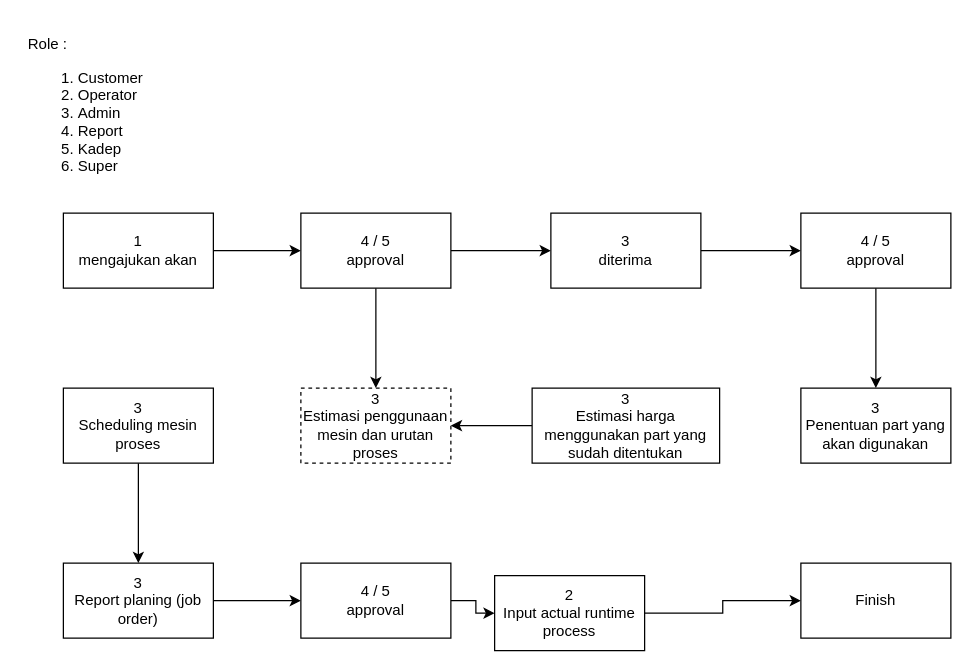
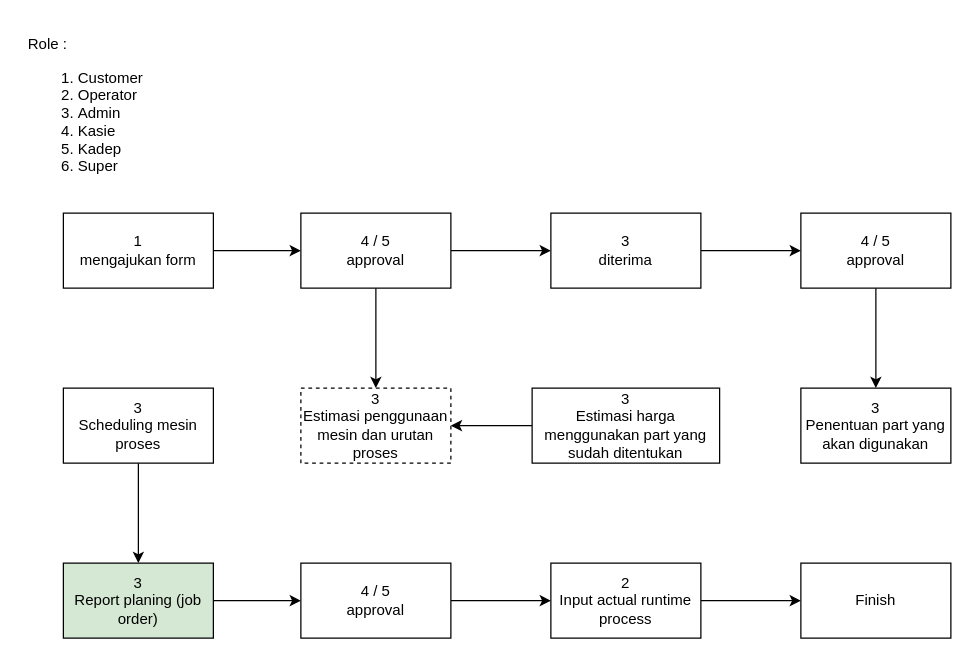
(62, 113) -> (62, 113)
(138, 251) -> (138, 251)
(138, 601) -> (138, 601)
(569, 613) -> (626, 601)
